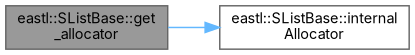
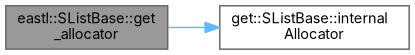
(314, 27) -> (314, 27)
